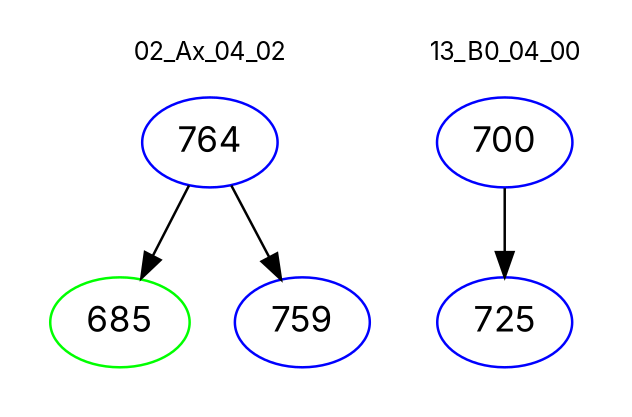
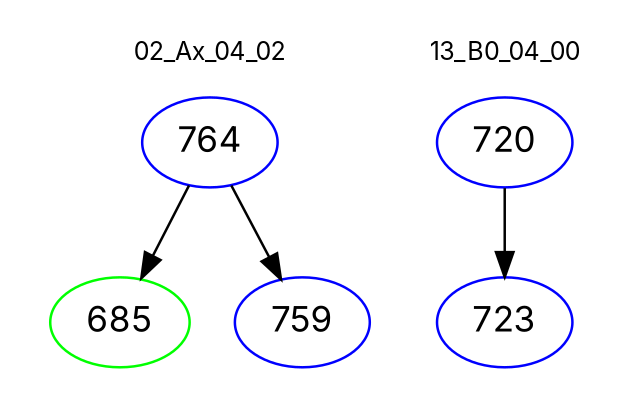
(505, 142) -> (505, 142)
(505, 322) -> (505, 322)
